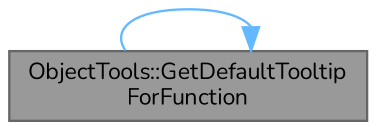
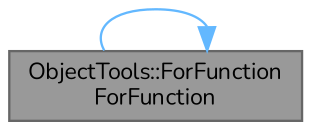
(188, 86) -> (156, 86)
